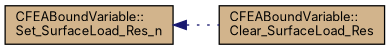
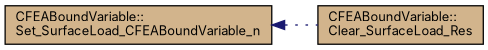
(89, 25) -> (138, 25)
